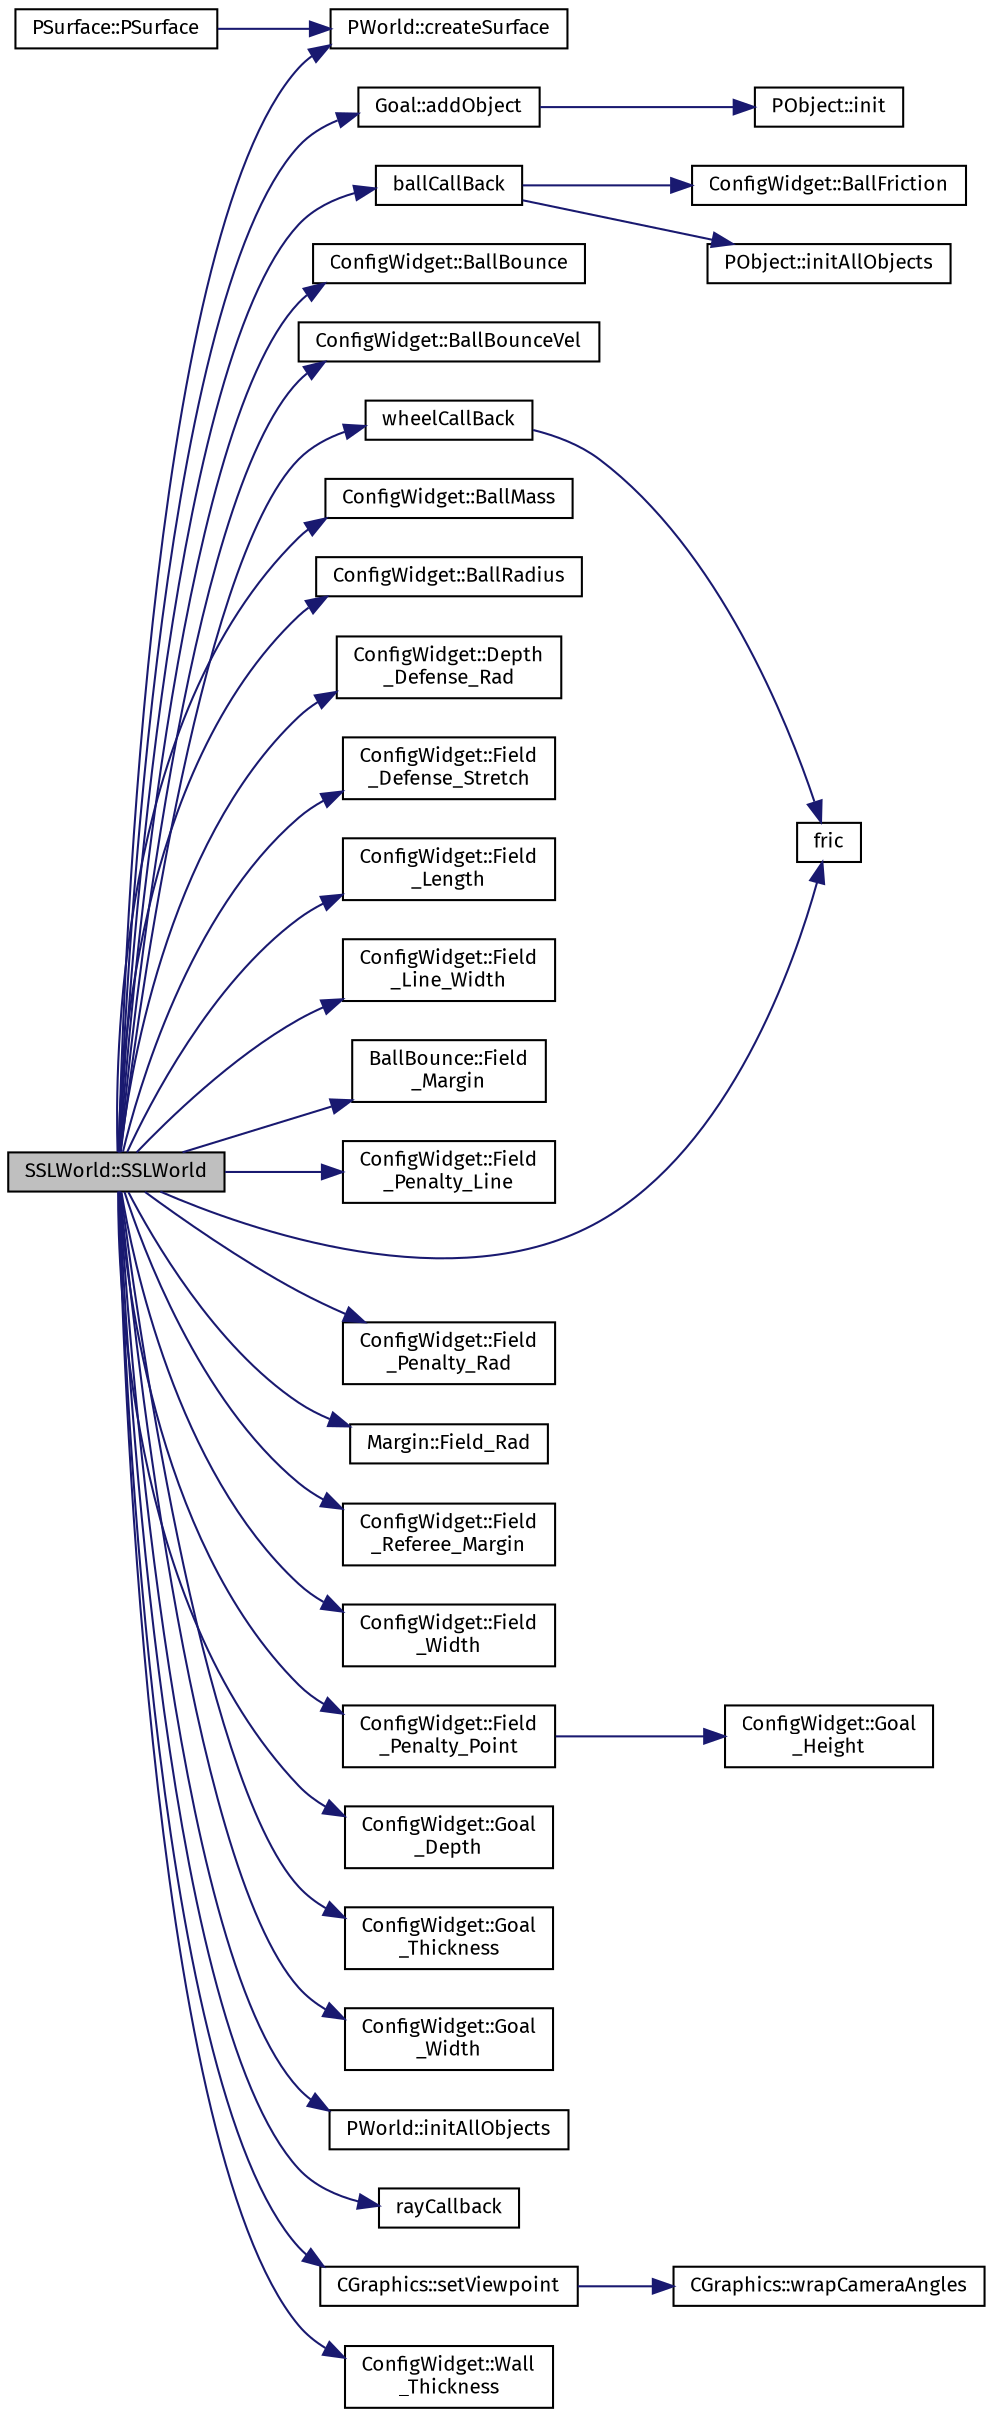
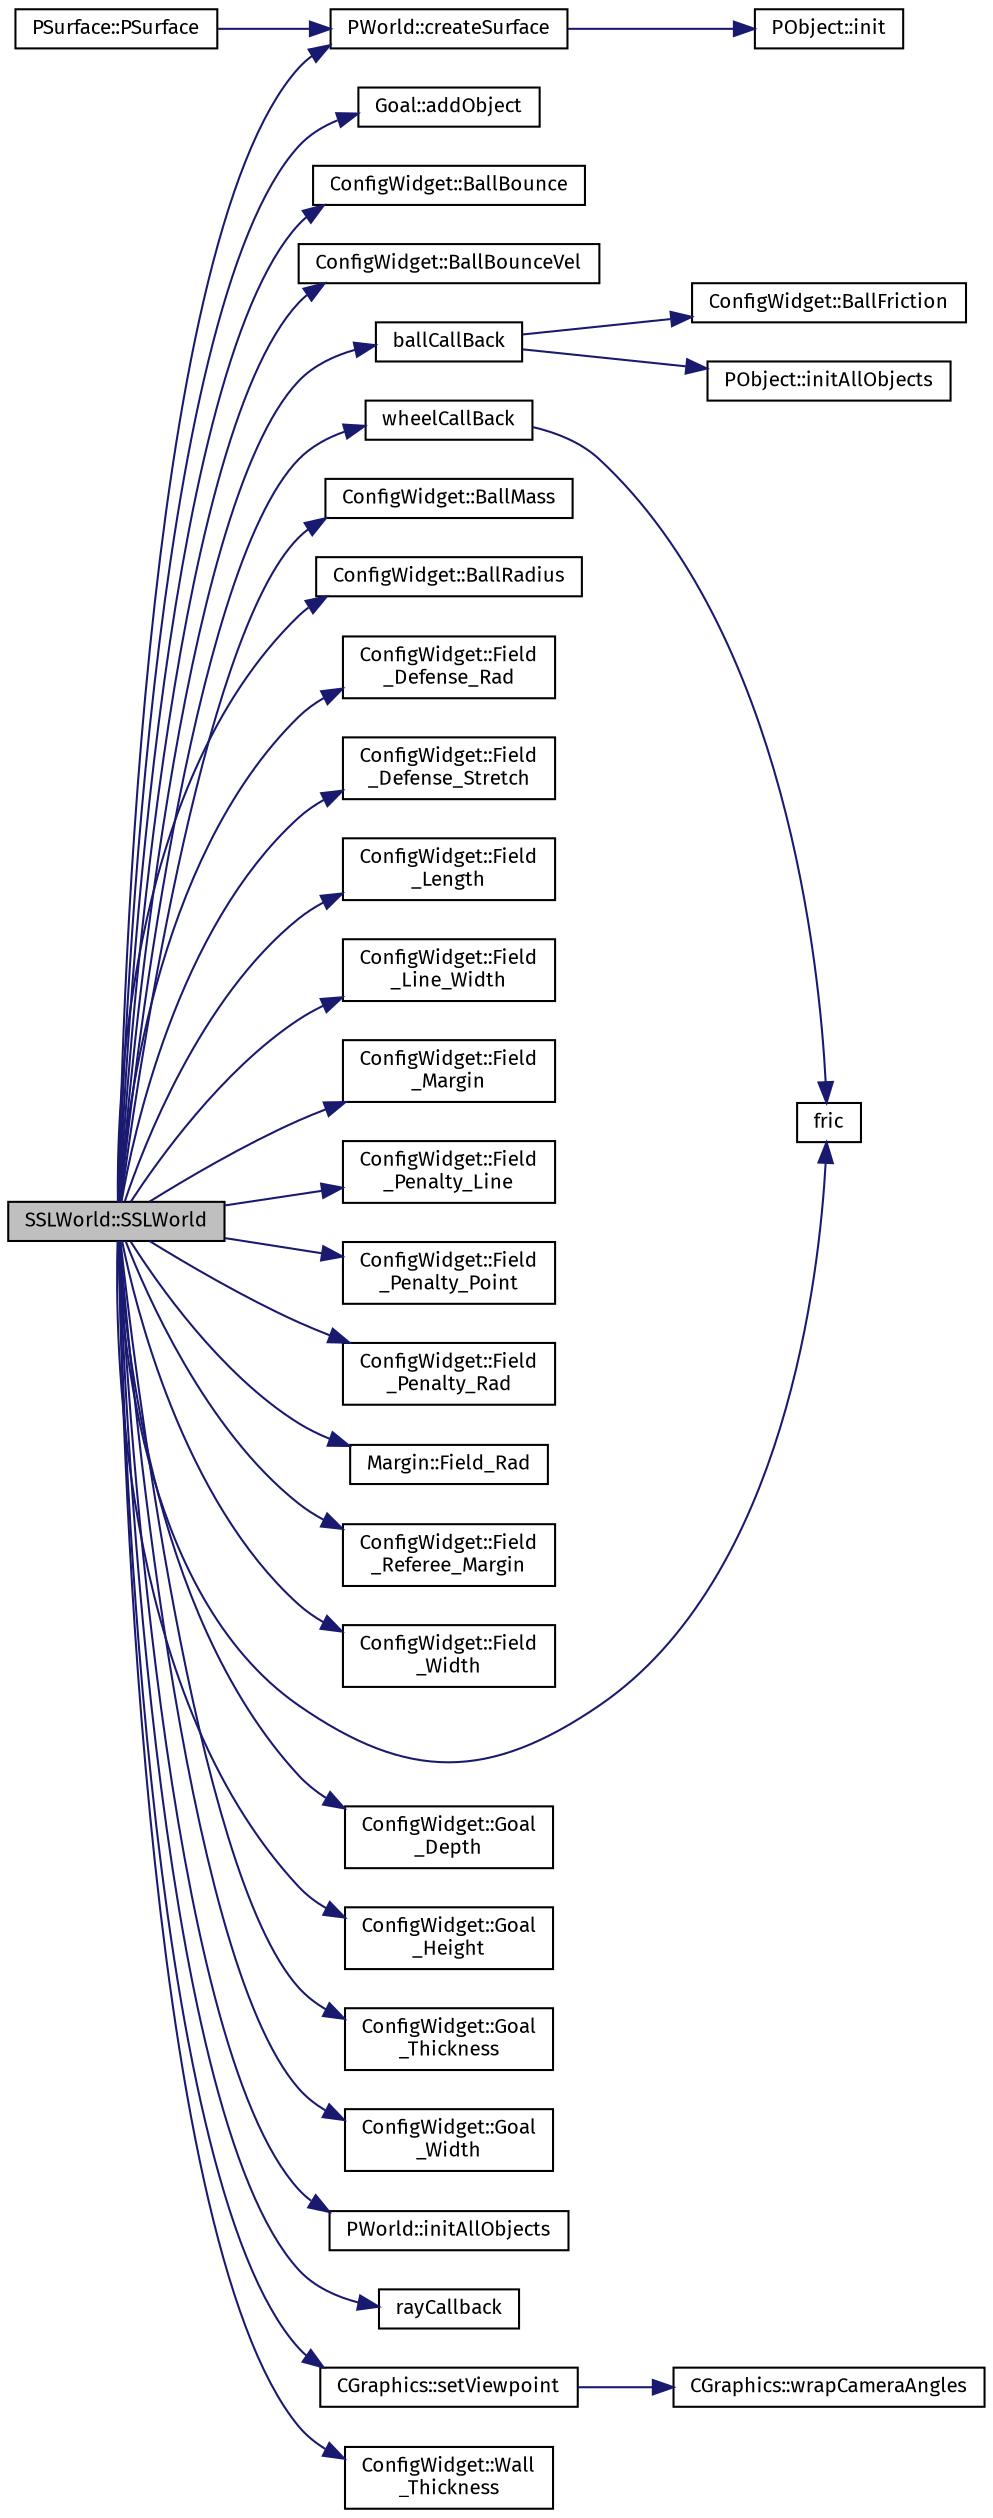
(637, 107) -> (651, 29)
(449, 667) -> (449, 667)
(449, 1071) -> (449, 1071)
(630, 1736) -> (156, 1598)
